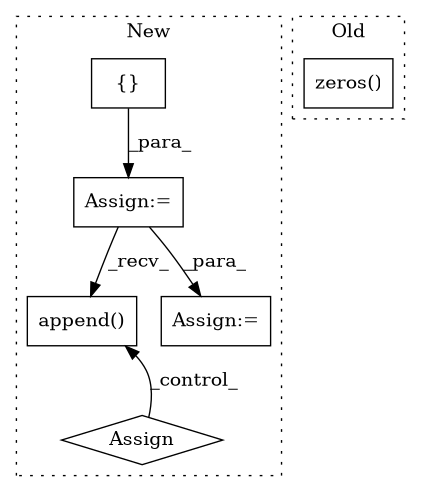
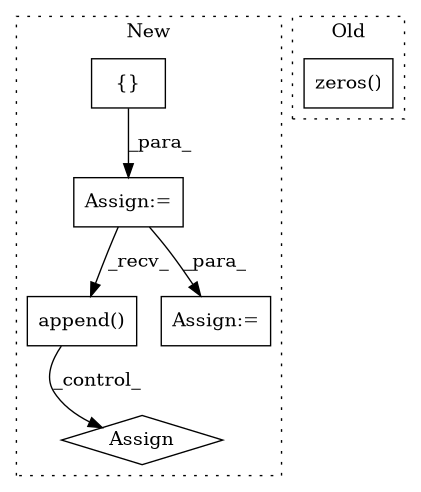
(151, 385) -> (53, 391)
